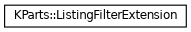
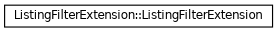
(95, 16) -> (139, 16)
